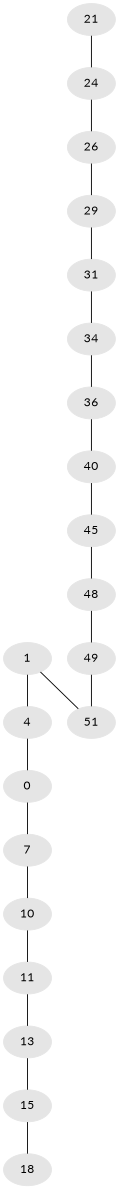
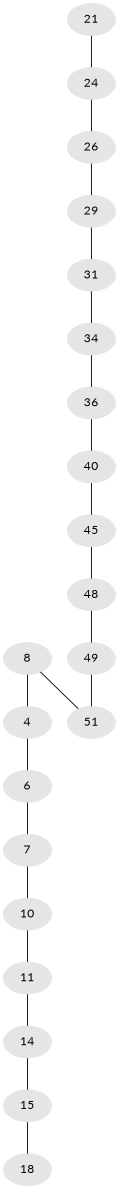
(28, 659) -> (28, 659)
(28, 786) -> (28, 786)
(28, 1042) -> (28, 1042)
